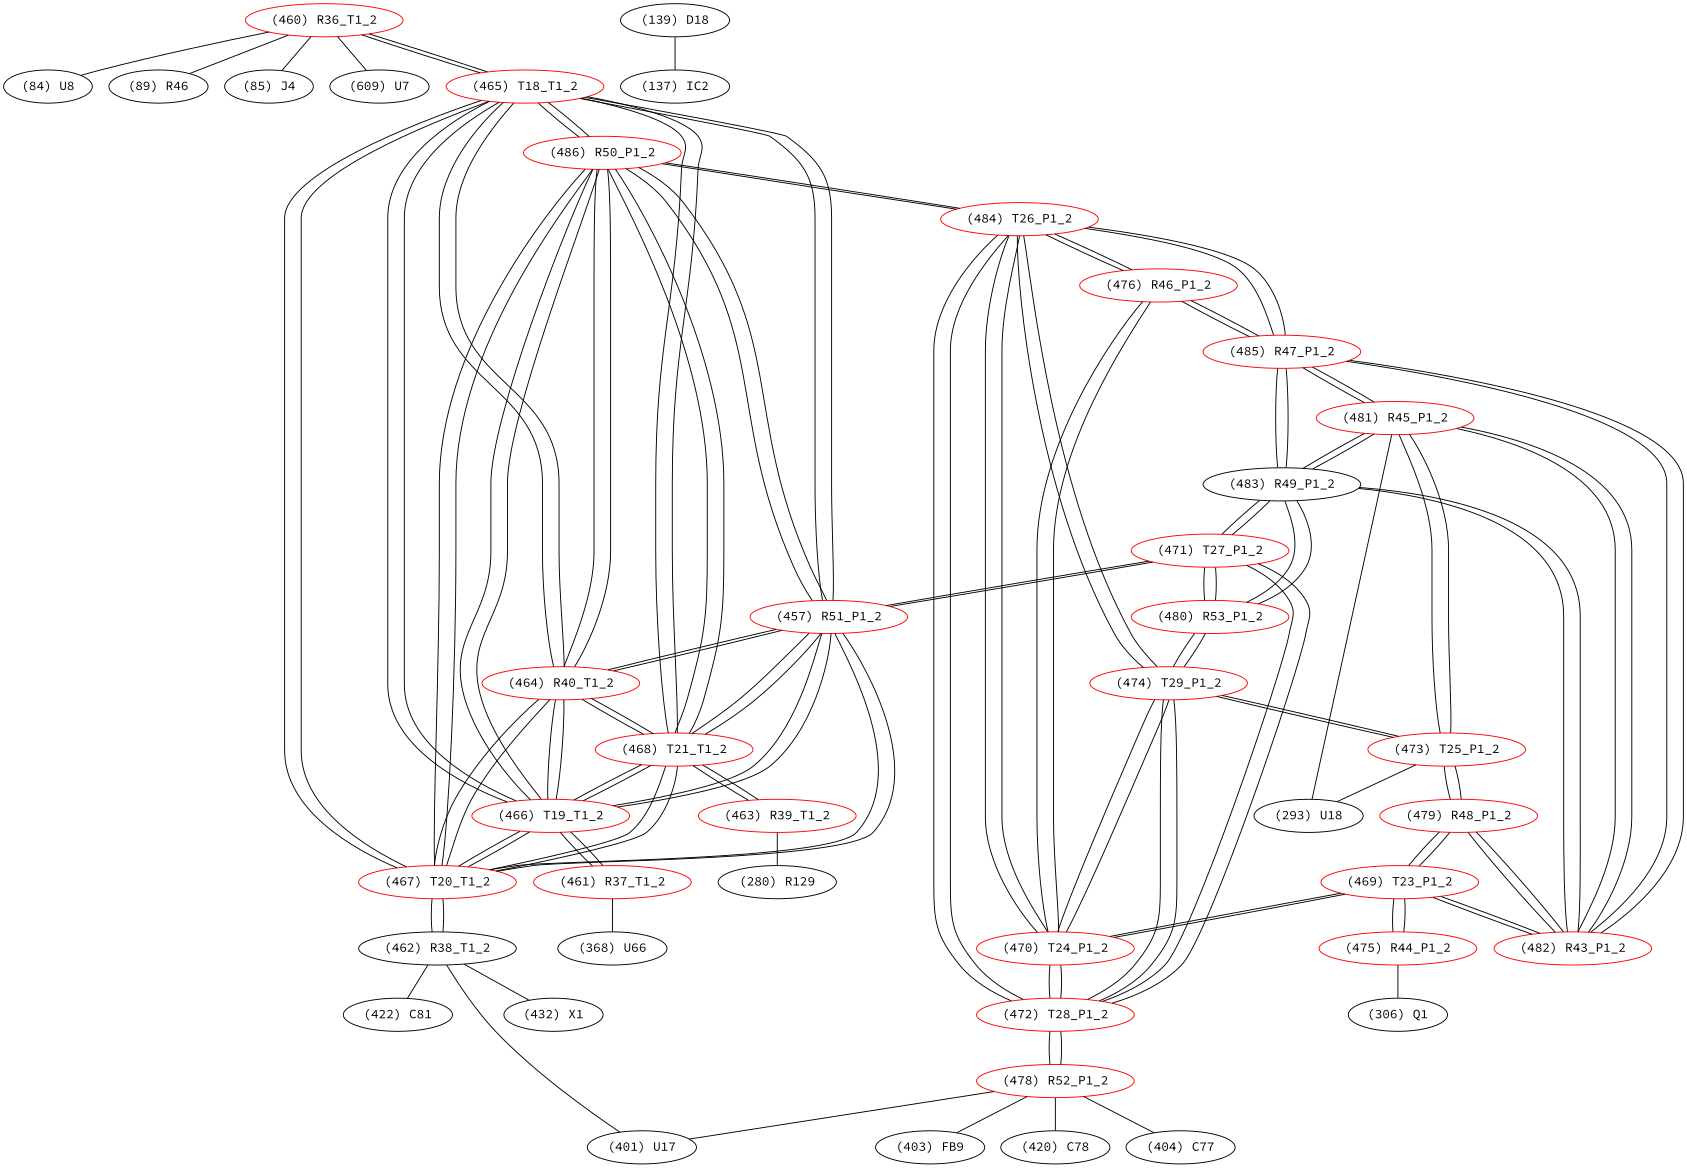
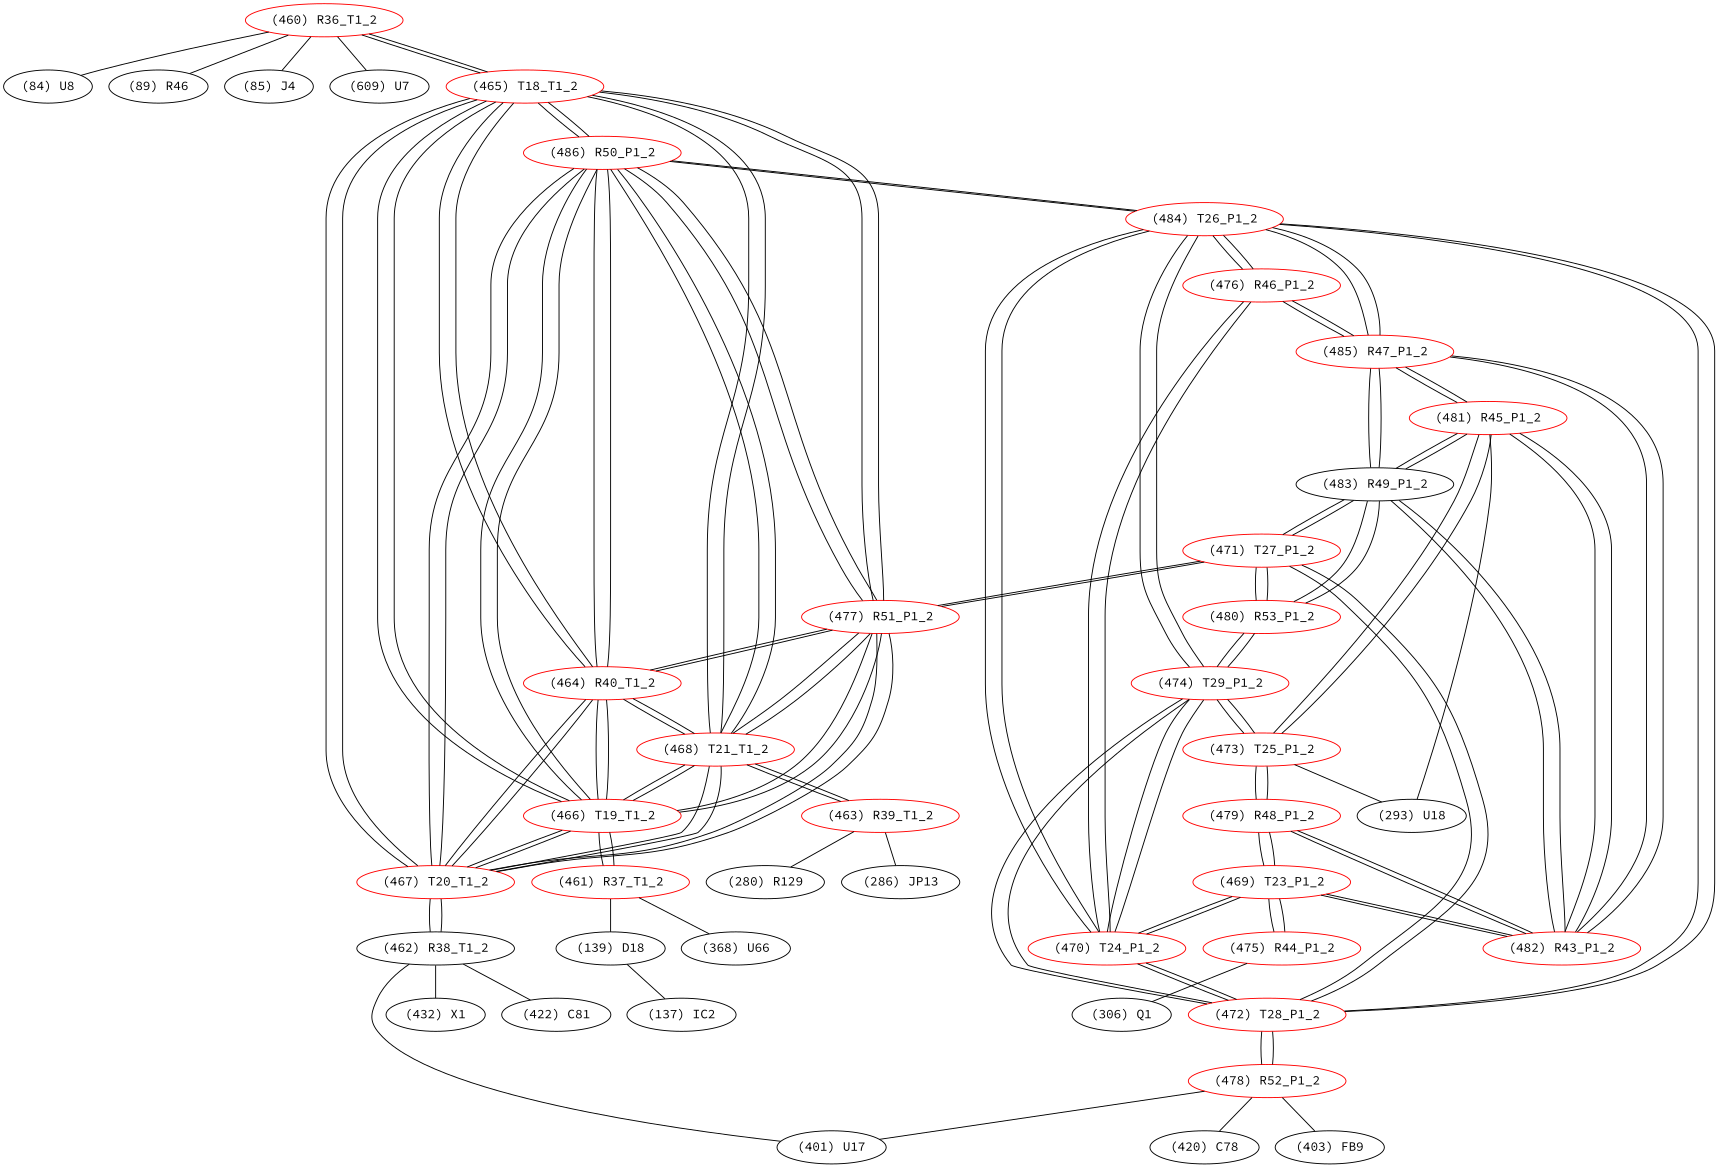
(829, 617) -> (880, 617)
none -> (901, 882)
none -> (611, 915)
(1181, 1147) -> none
